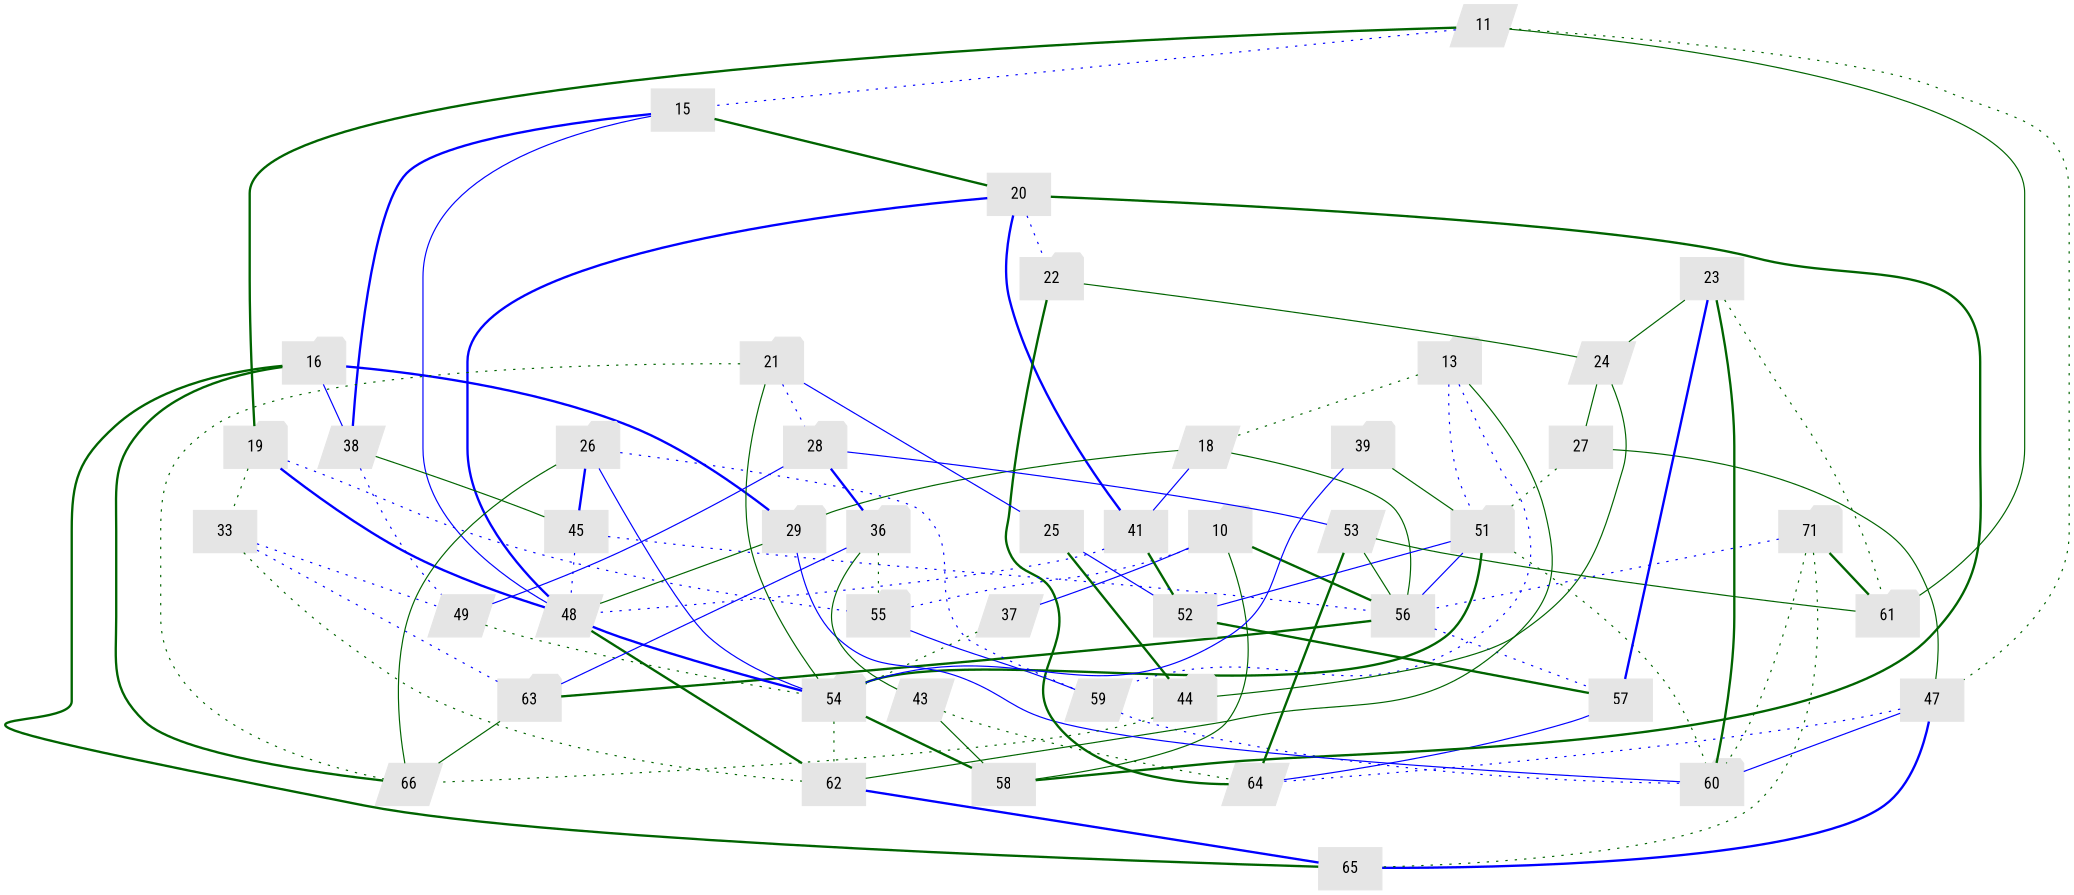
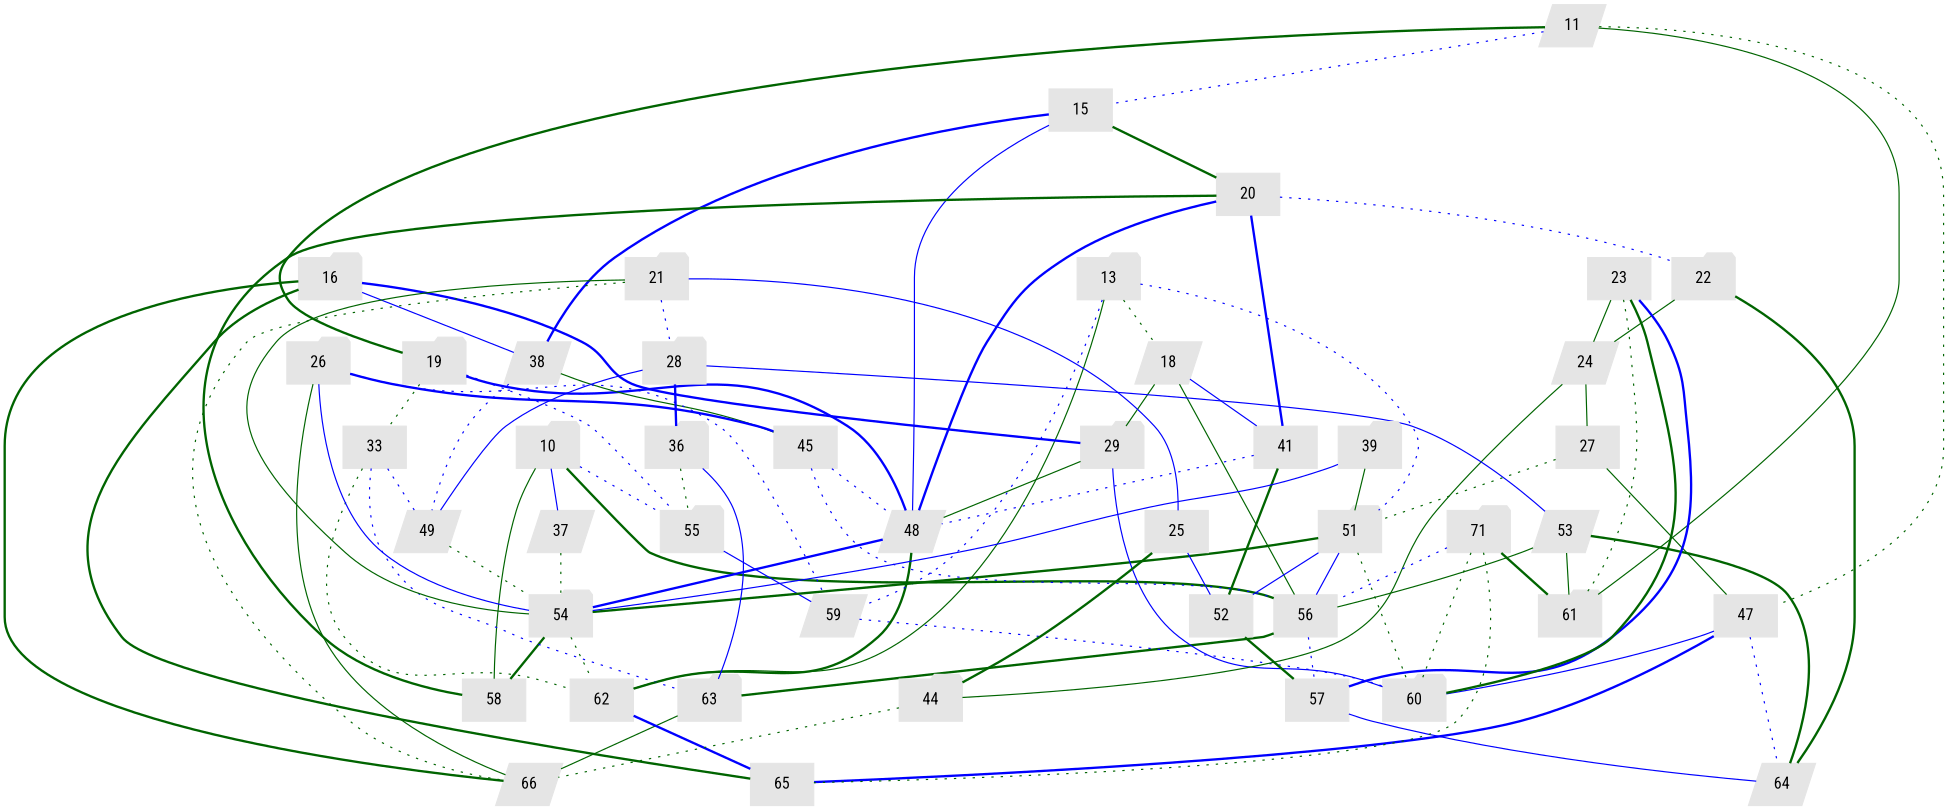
(921, 700) -> none
